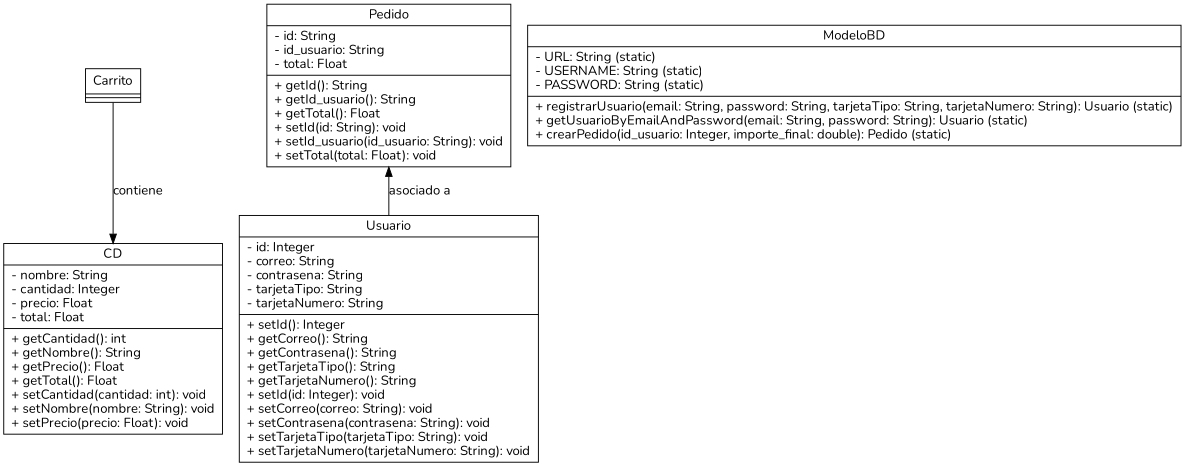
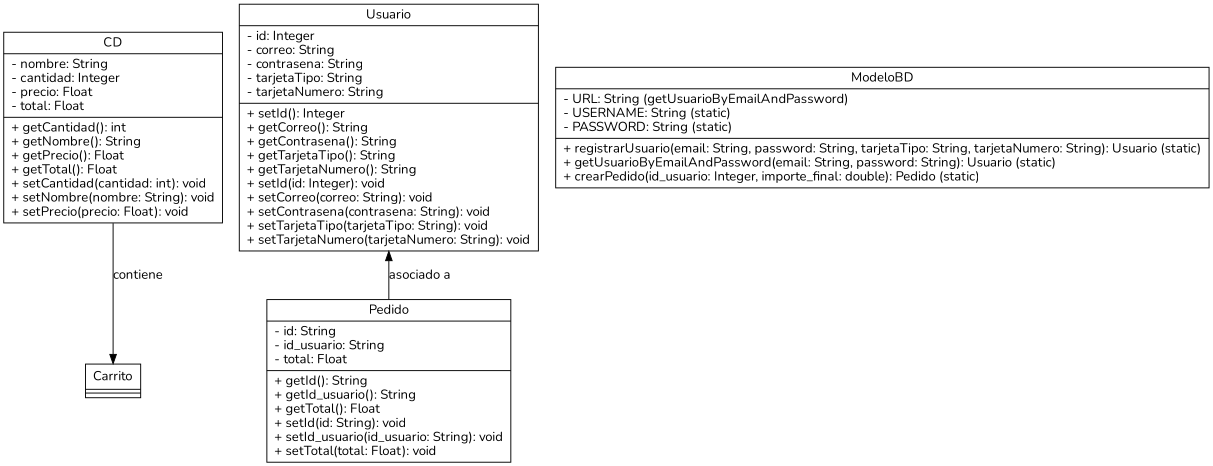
(596, 57) -> (706, 99)
(113, 168) -> (113, 289)
(389, 196) -> (389, 280)
